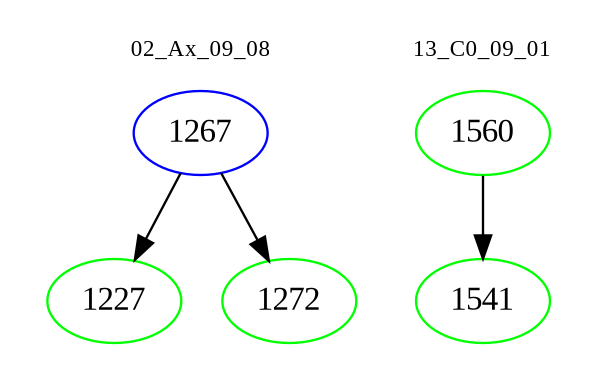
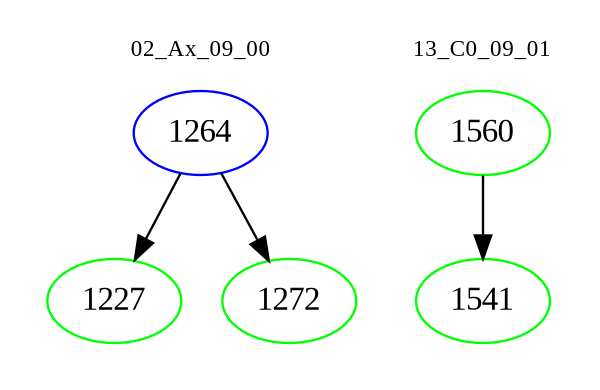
(202, 50) -> (202, 50)
(201, 133) -> (201, 133)
